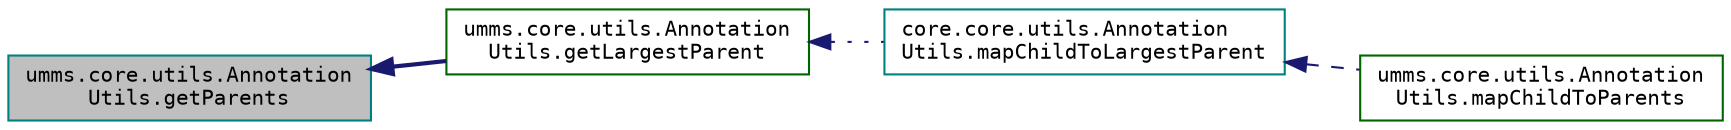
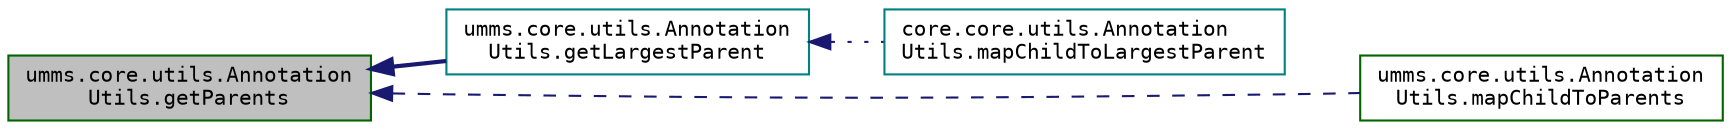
(628, 42) -> (628, 42)
(1333, 67) -> (876, 98)
(190, 88) -> (190, 88)
